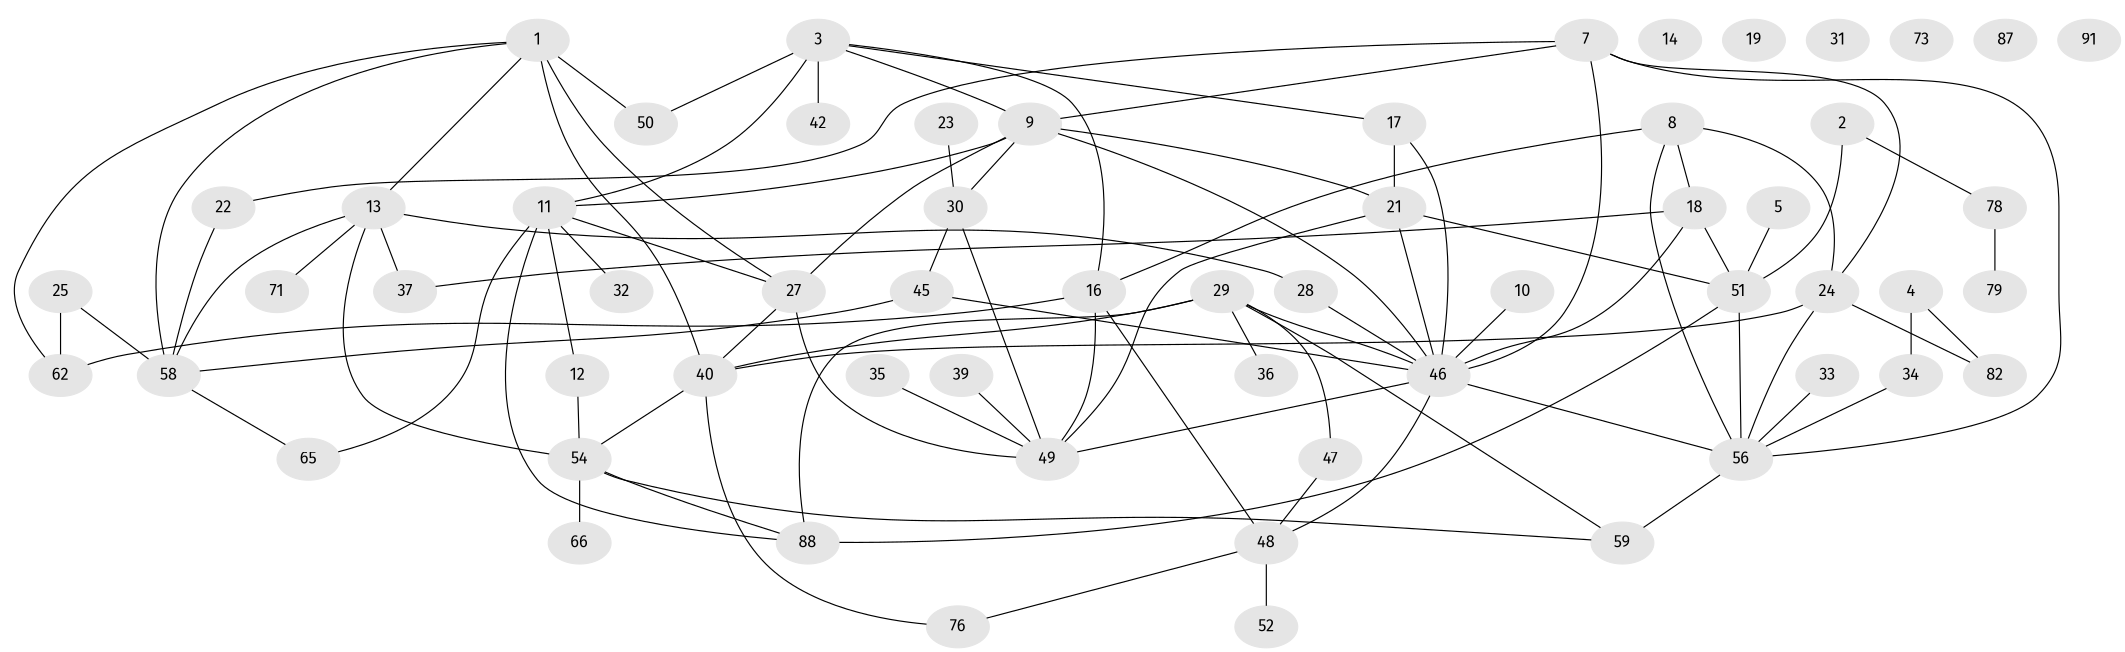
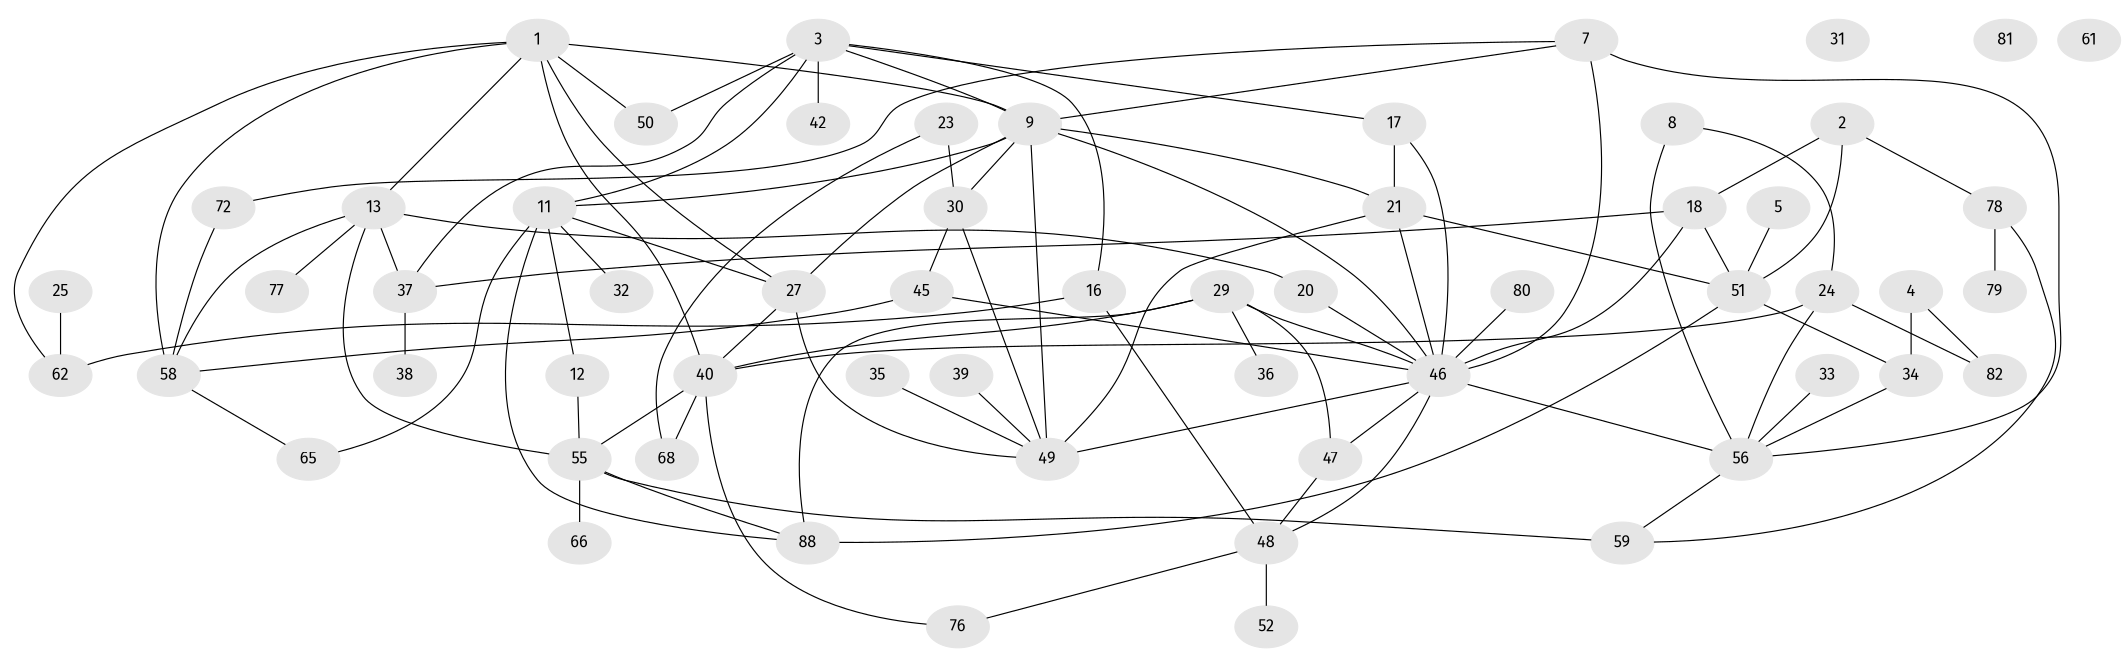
(1670, 40) -> none
(1754, 40) -> none
(1922, 40) -> none
(2005, 40) -> (2005, 40)
(2089, 40) -> (2089, 40)
none -> (789, 69)
(1865, 90) -> none
none -> (605, 166)
(1684, 166) -> (1769, 166)
(1374, 181) -> none
(223, 208) -> (223, 208)
(277, 292) -> (277, 292)
(1306, 292) -> (1306, 292)
(1522, 292) -> (1522, 292)
(115, 334) -> none
none -> (405, 375)
(1740, 375) -> (1825, 334)
(1090, 380) -> (1039, 291)
none -> (1384, 417)
(1433, 420) -> (1947, 474)
(580, 459) -> (580, 459)
none -> (667, 459)
